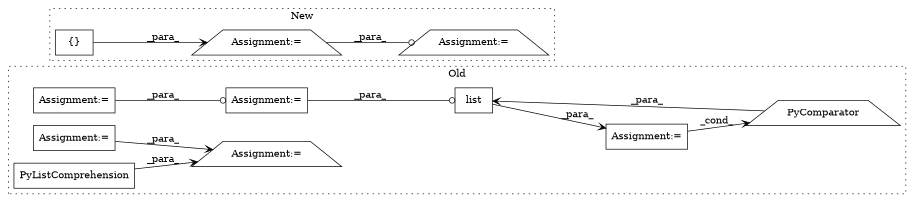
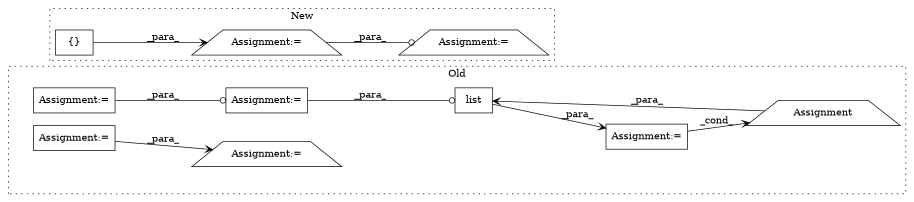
(823, 113) -> (823, 113)
(74, 176) -> none
